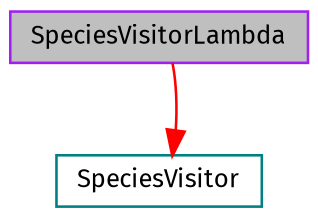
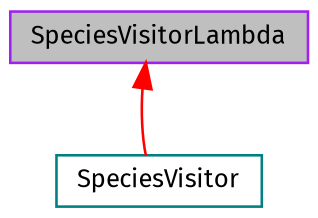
(176, 96) -> (142, 122)
